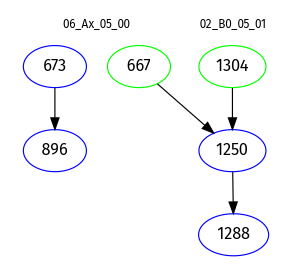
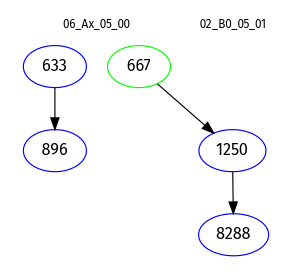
(55, 67) -> (55, 67)
(232, 67) -> none
(234, 235) -> (234, 235)
